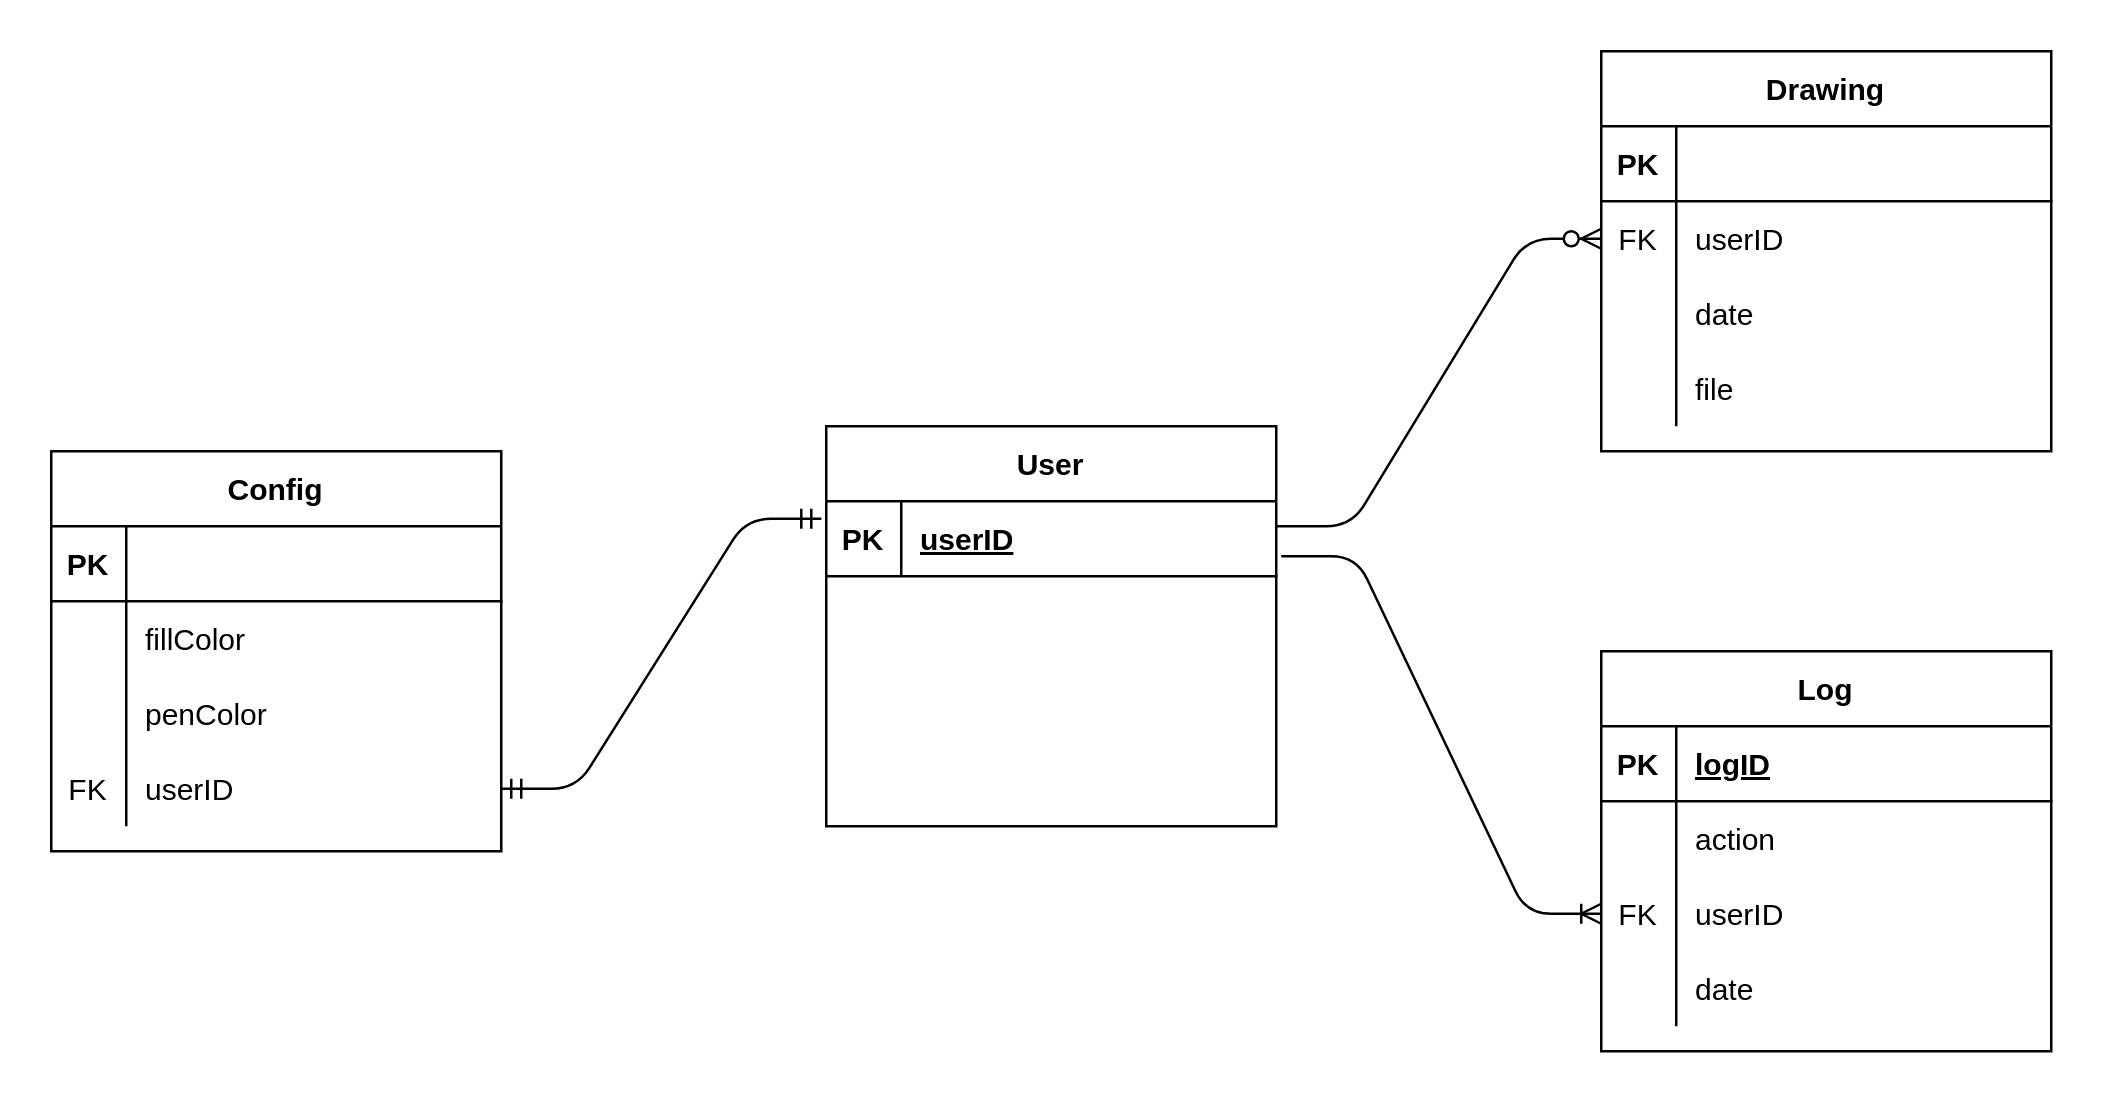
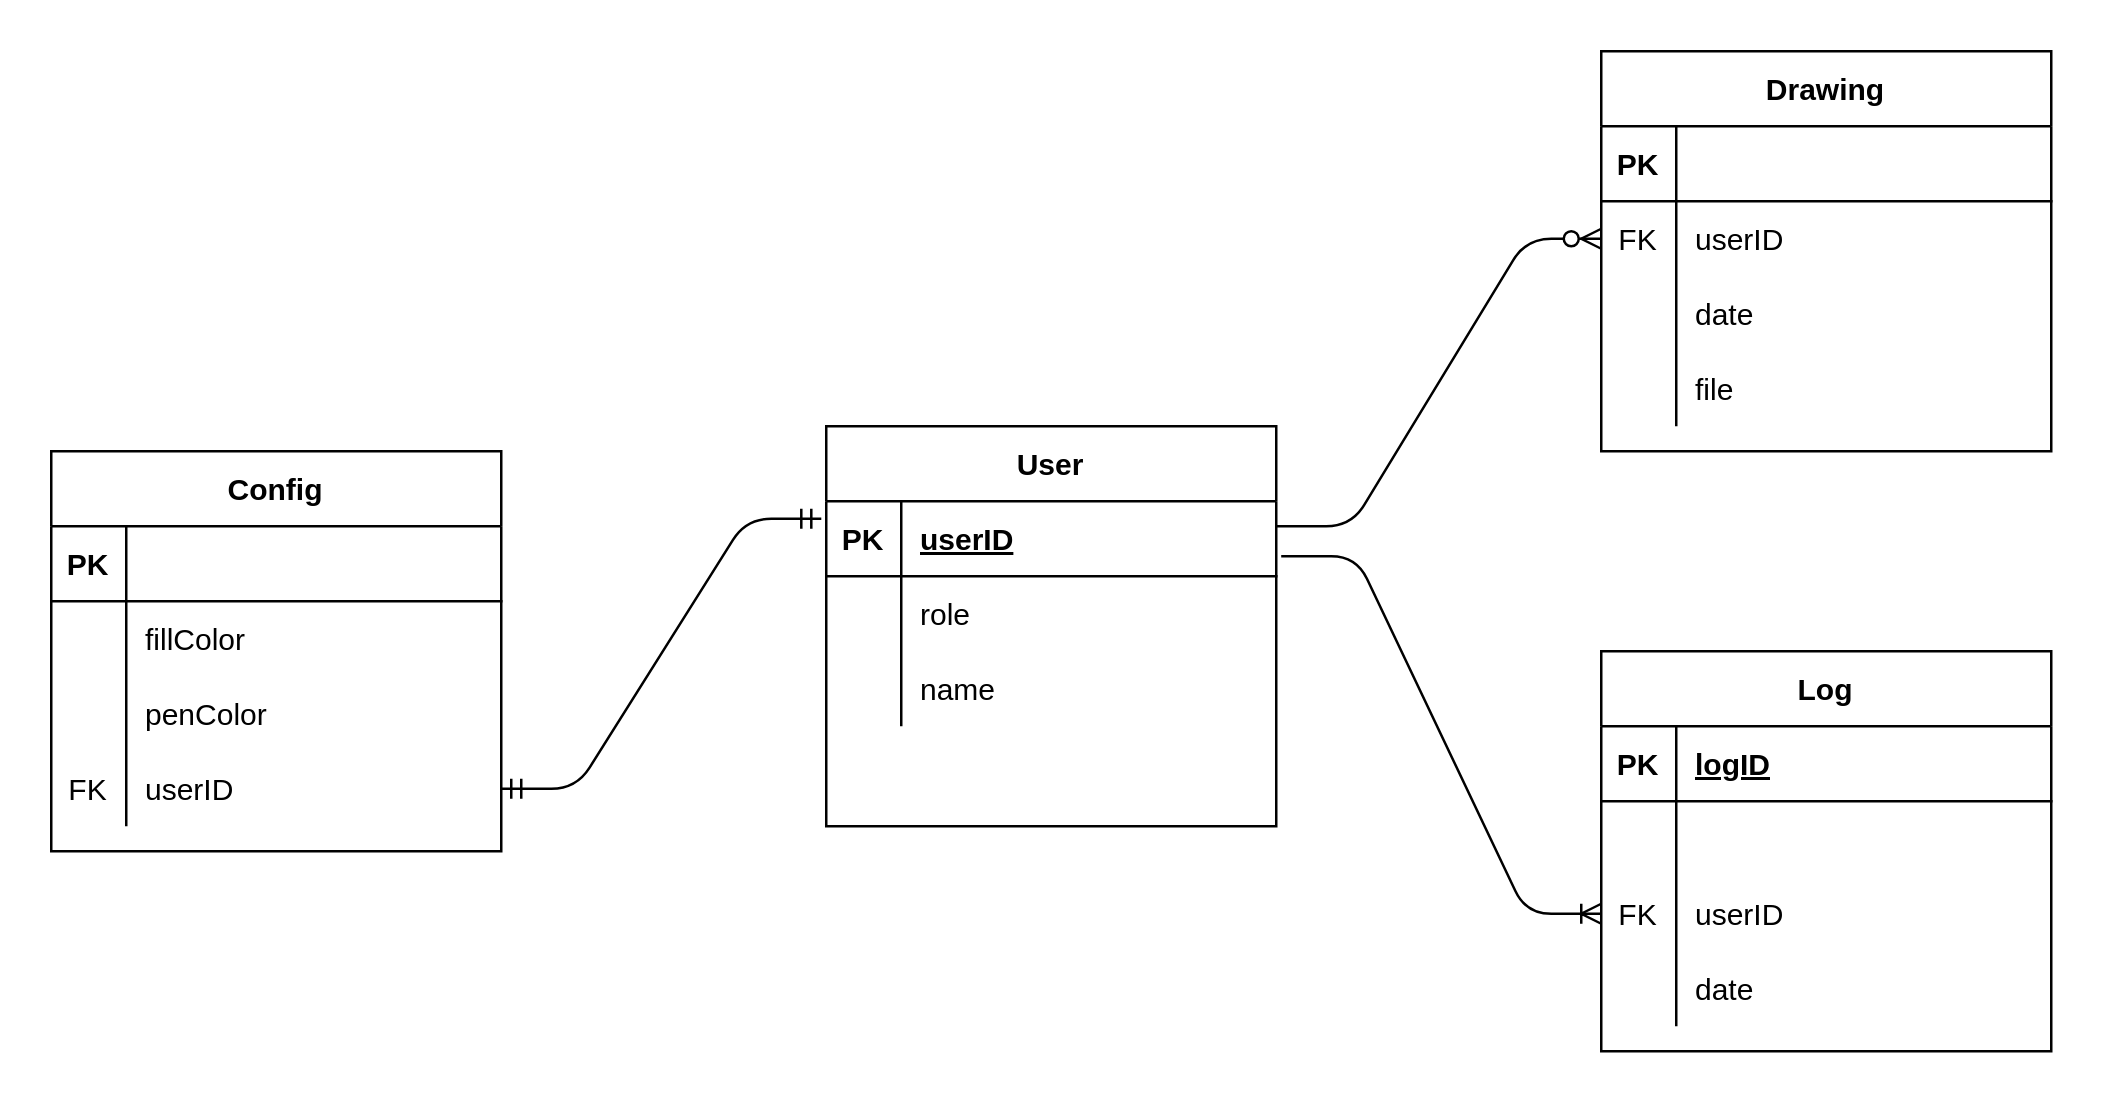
none -> (1089, 614)
none -> (1089, 689)
(1864, 839) -> none
